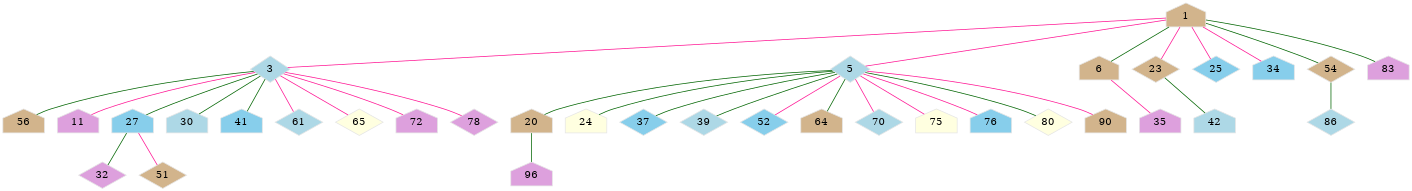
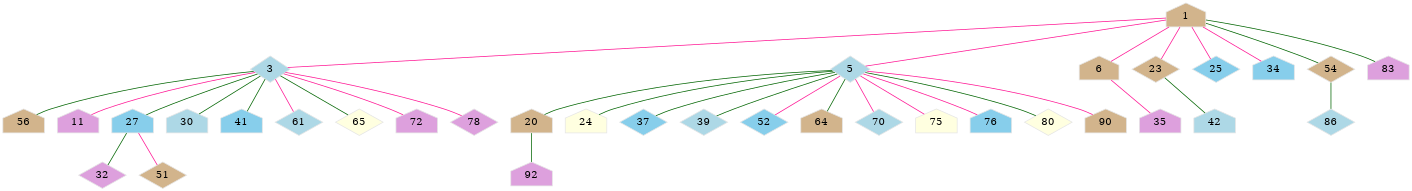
(1140, 44) -> (1140, 44)
(314, 95) -> (314, 95)
(532, 175) -> (532, 175)
